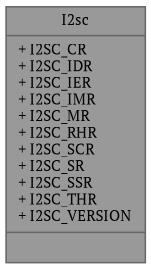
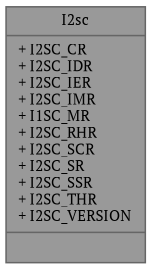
(54, 117) -> (54, 117)
